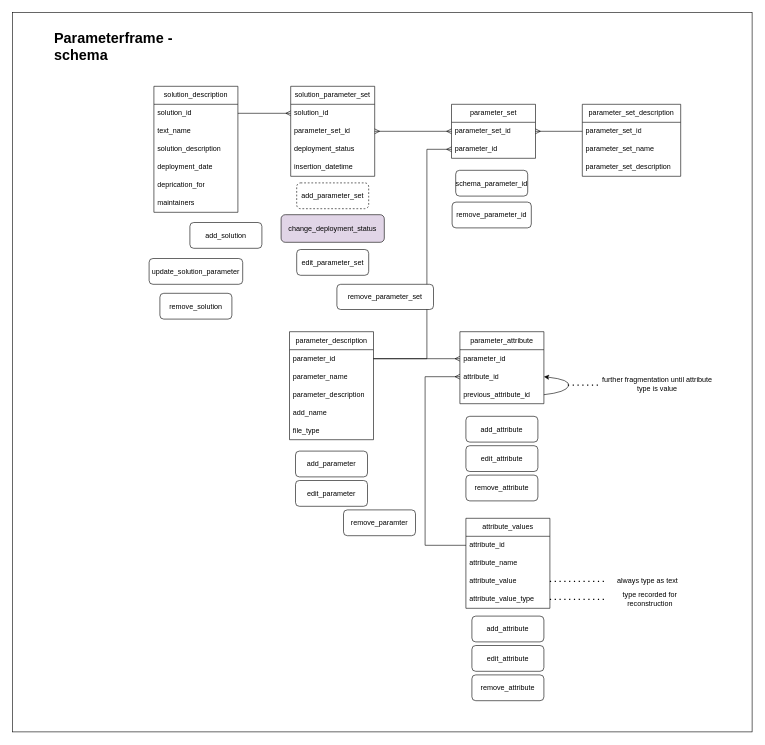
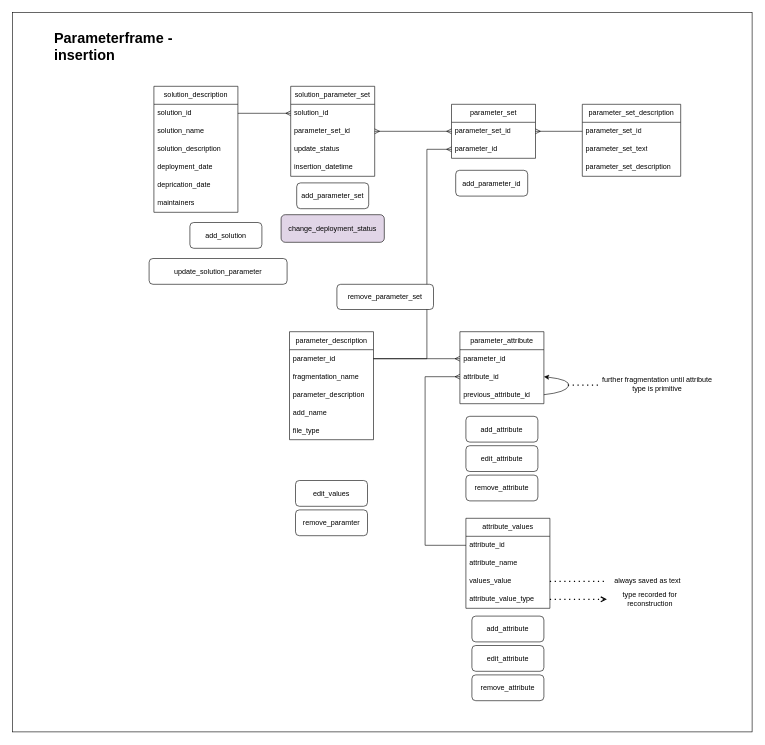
(99, 24) -> (103, 24)
(176, 131) -> (182, 131)
(328, 149) -> (321, 149)
(622, 149) -> (622, 149)
(492, 183) -> (492, 183)
(186, 185) -> (188, 185)
(333, 196) -> (333, 196)
(492, 215) -> none
(333, 262) -> none
(196, 271) -> (218, 271)
(196, 306) -> none
(321, 377) -> (328, 377)
(657, 384) -> (657, 384)
(332, 464) -> none
(332, 494) -> (332, 494)
(380, 523) -> (332, 523)
(498, 581) -> (492, 581)
(648, 581) -> (648, 581)
(603, 599) -> (601, 599)
